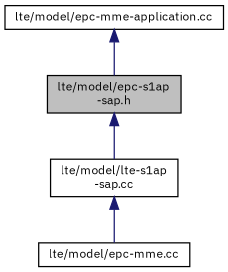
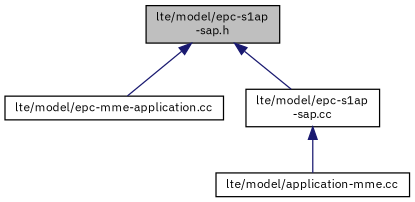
(114, 59) -> (155, 74)
(114, 178) -> (313, 108)
(114, 255) -> (313, 185)
